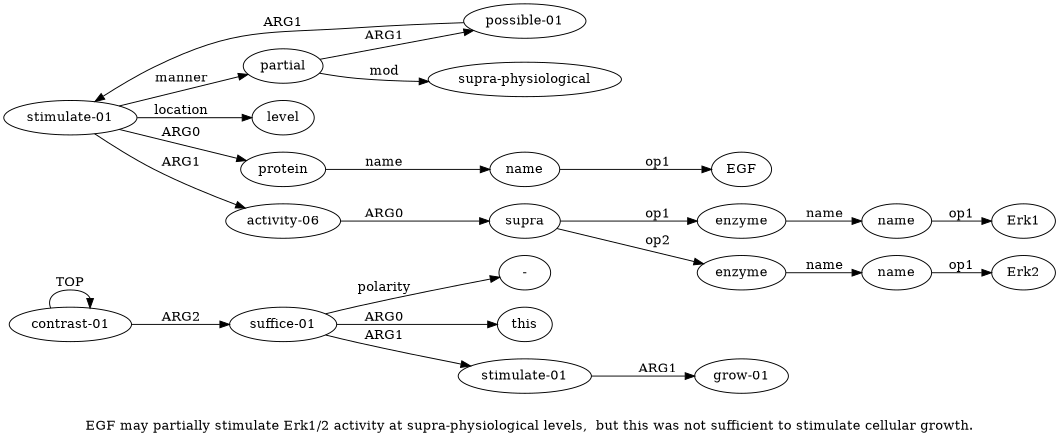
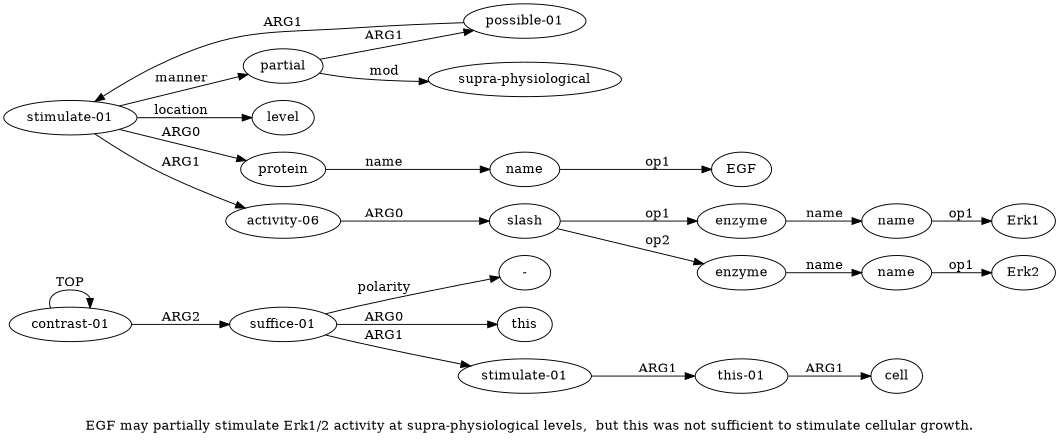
(525, 221) -> (525, 221)
(742, 376) -> (742, 376)
none -> (897, 376)
